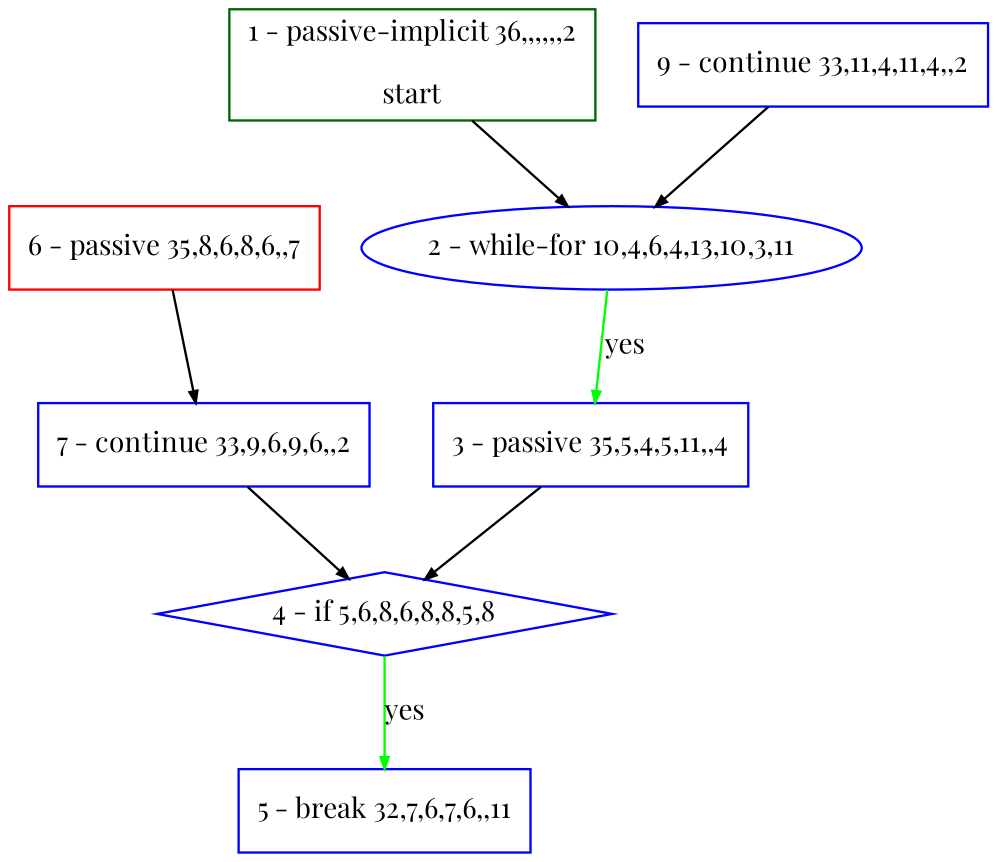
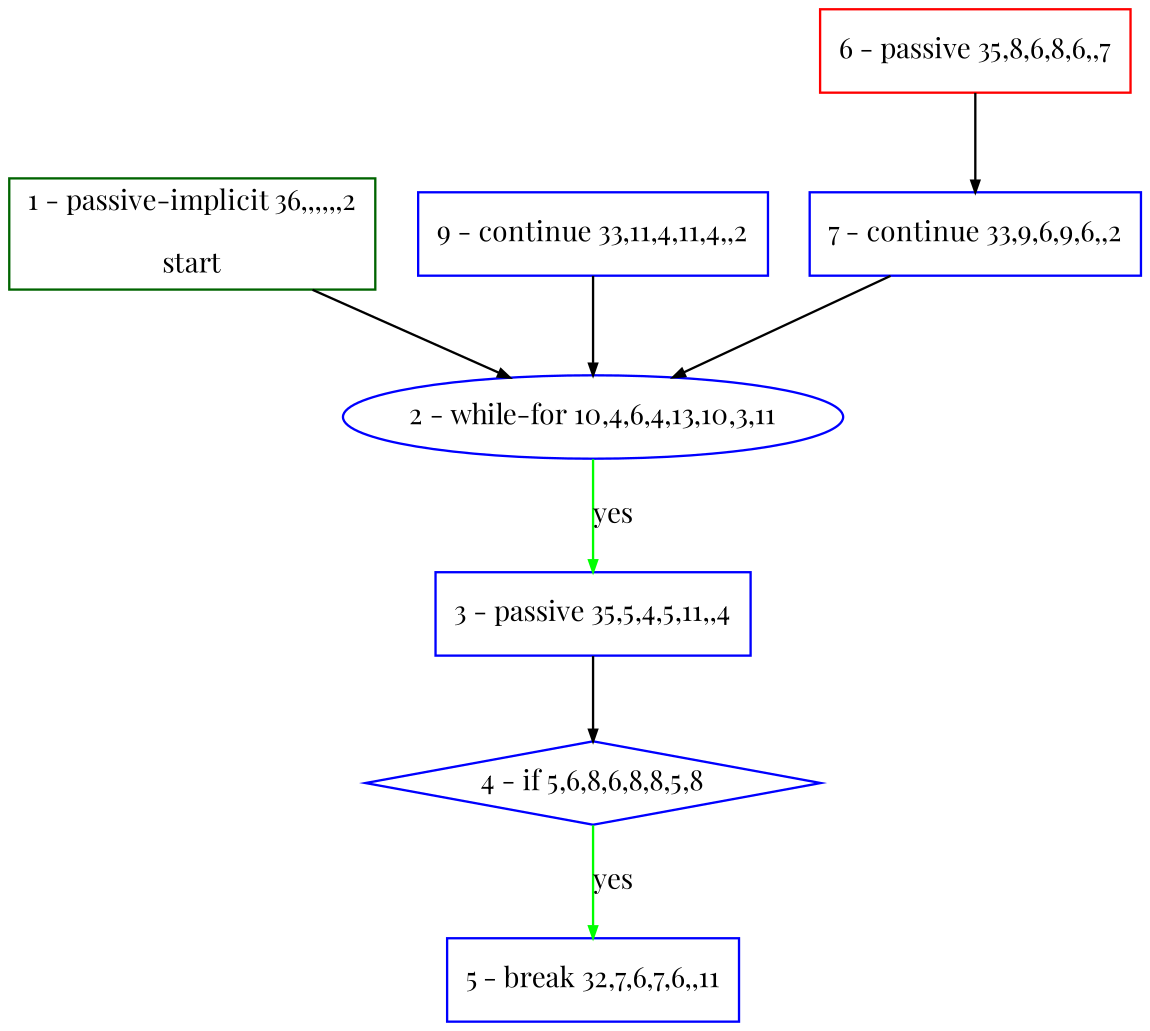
(293, 529) -> (787, 324)
